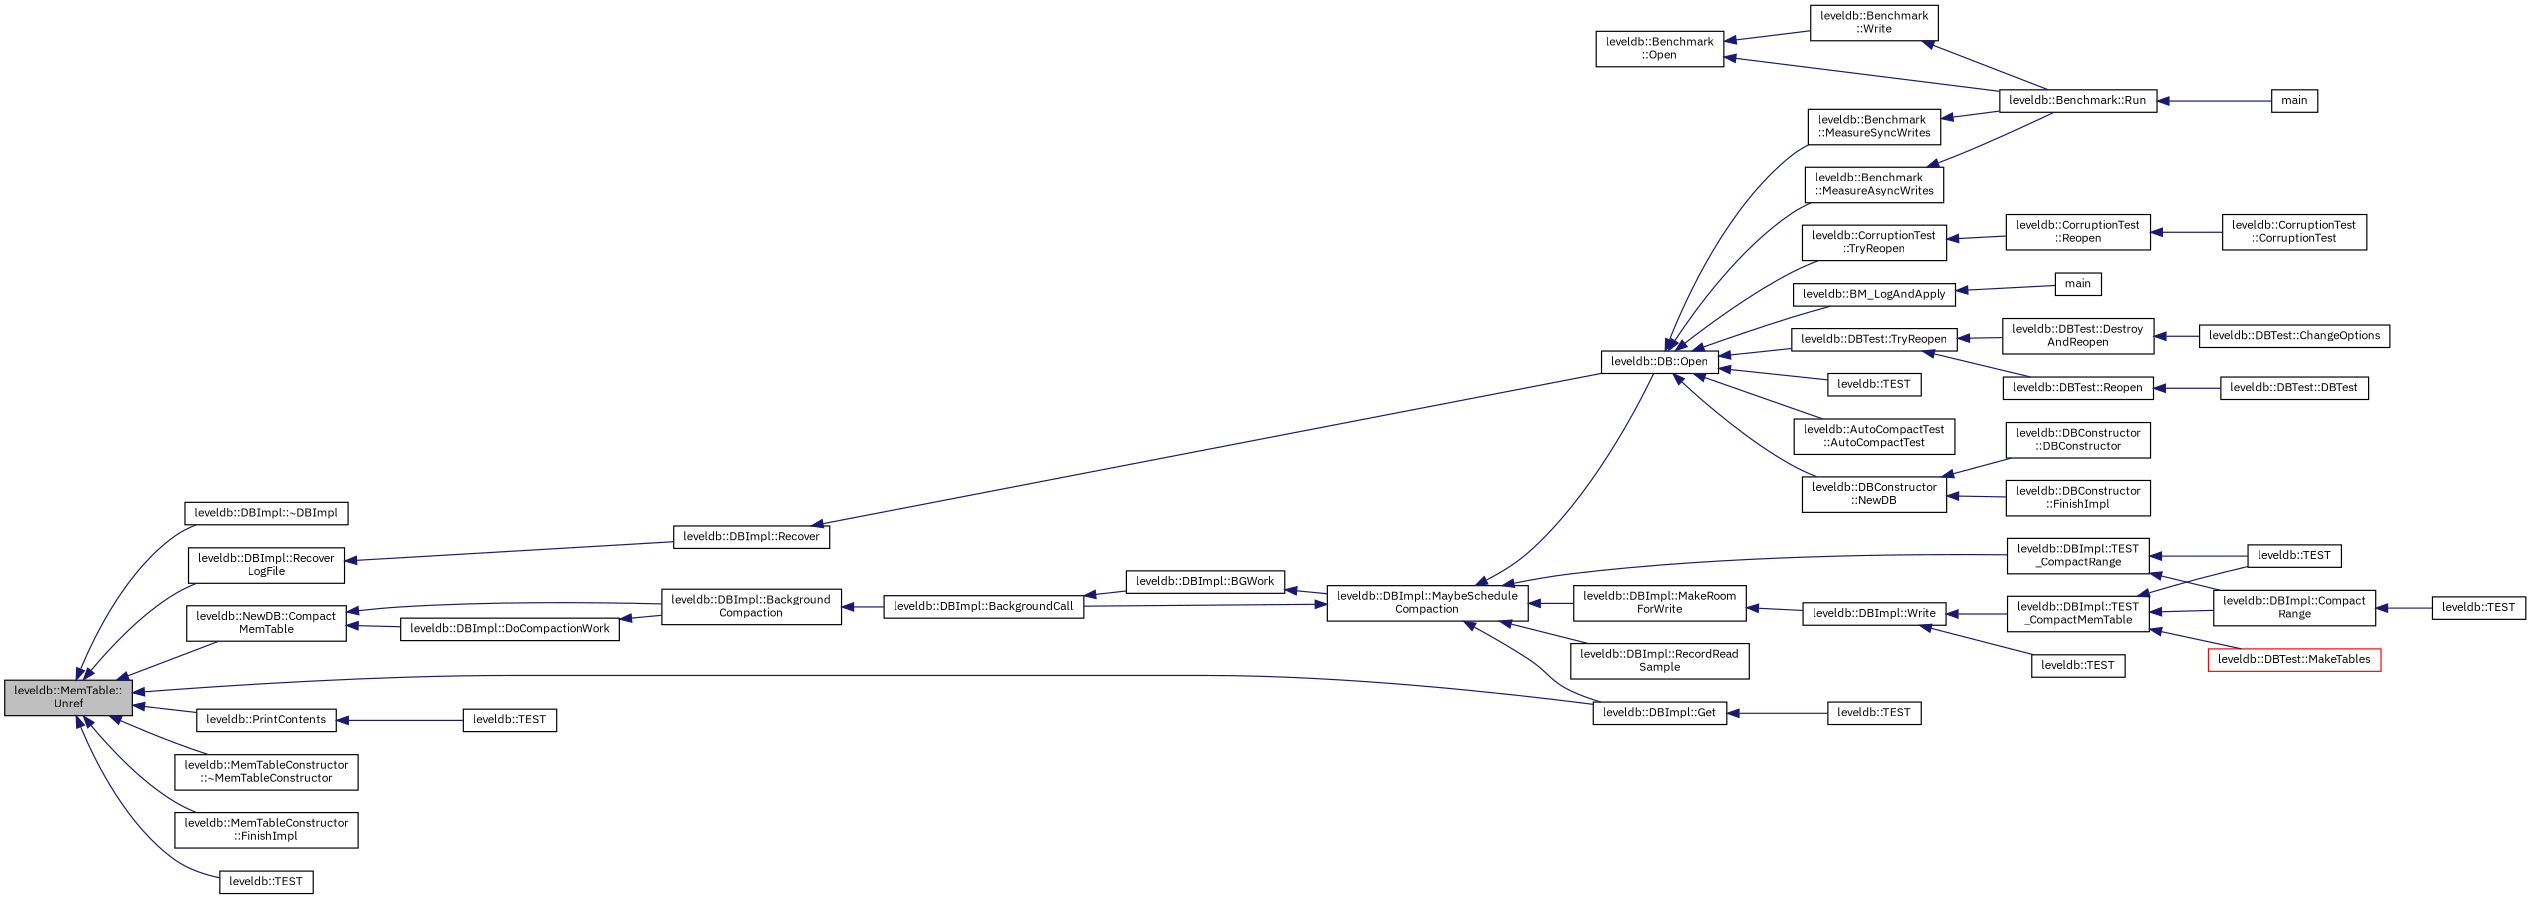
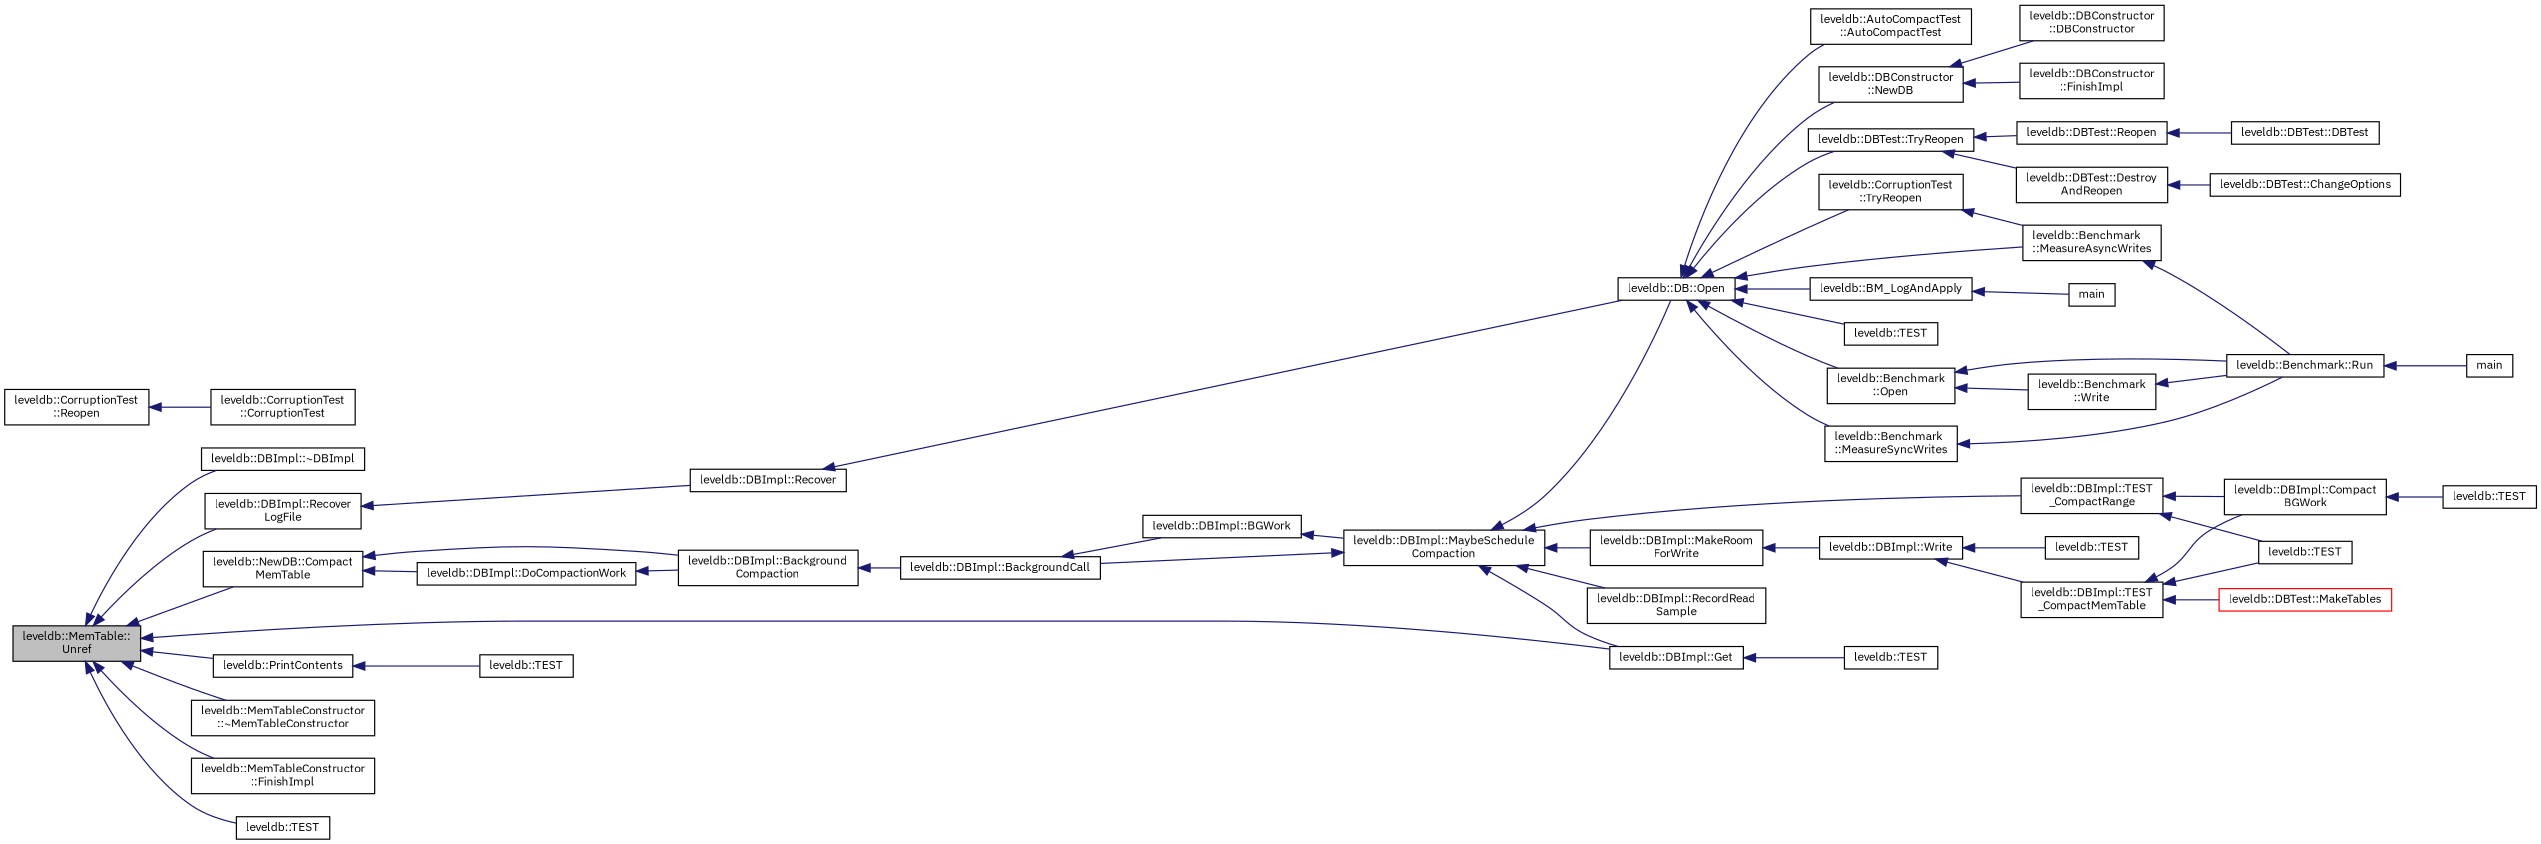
(1982, 237) -> (1998, 219)
none -> (1772, 339)
(2295, 608) -> (2305, 497)
